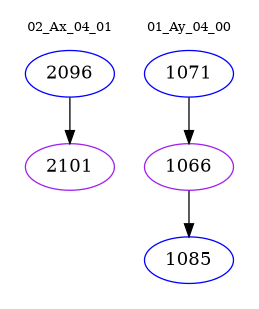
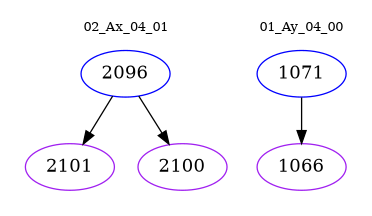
none -> (183, 167)
(189, 260) -> none
